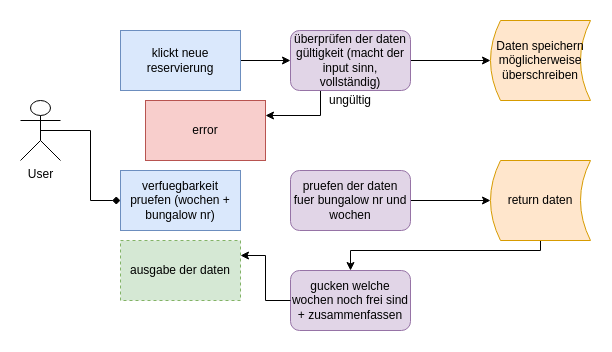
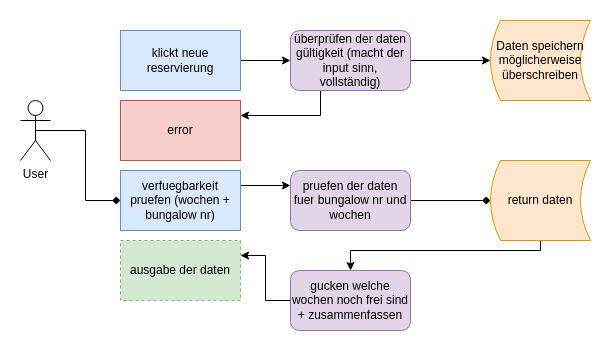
(351, 101) -> none
(41, 131) -> (36, 131)
(206, 131) -> (181, 131)
none -> (262, 186)
(482, 201) -> (482, 201)
